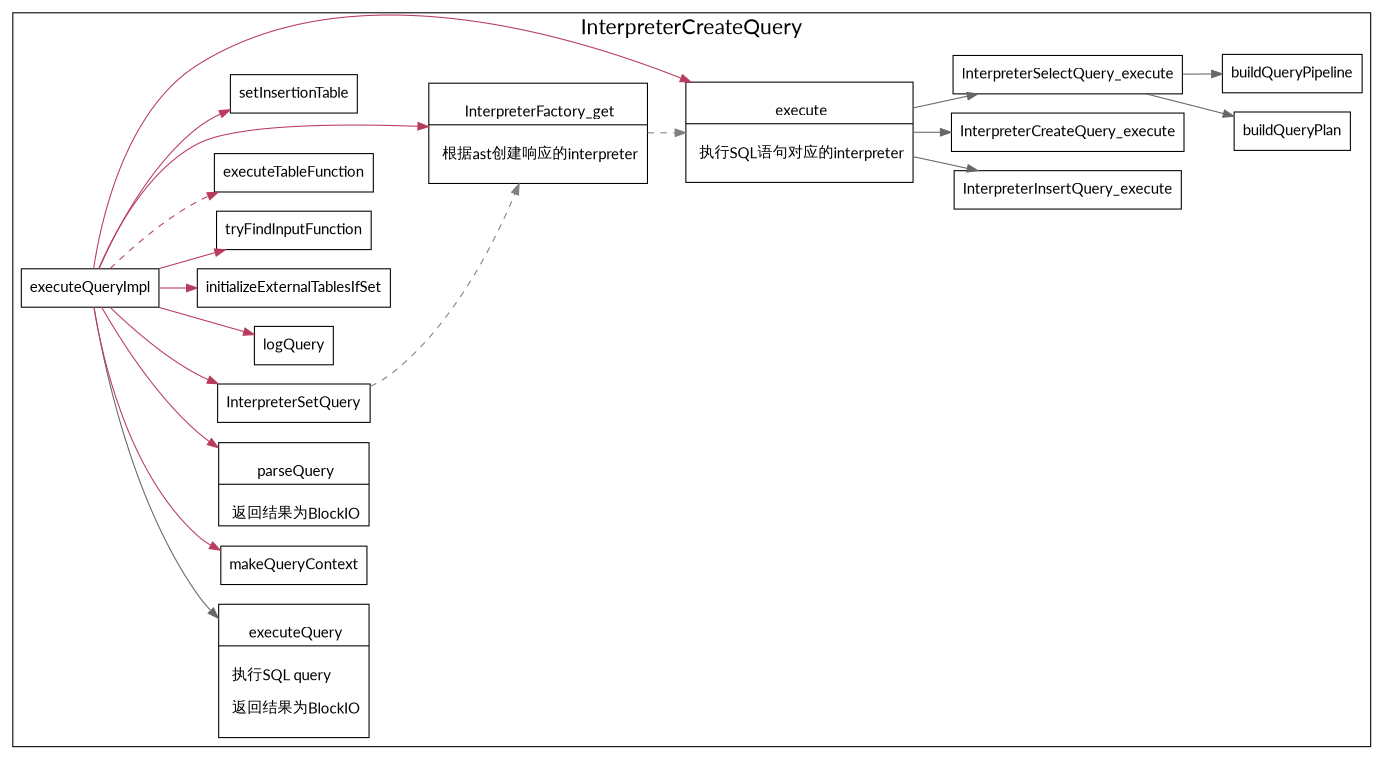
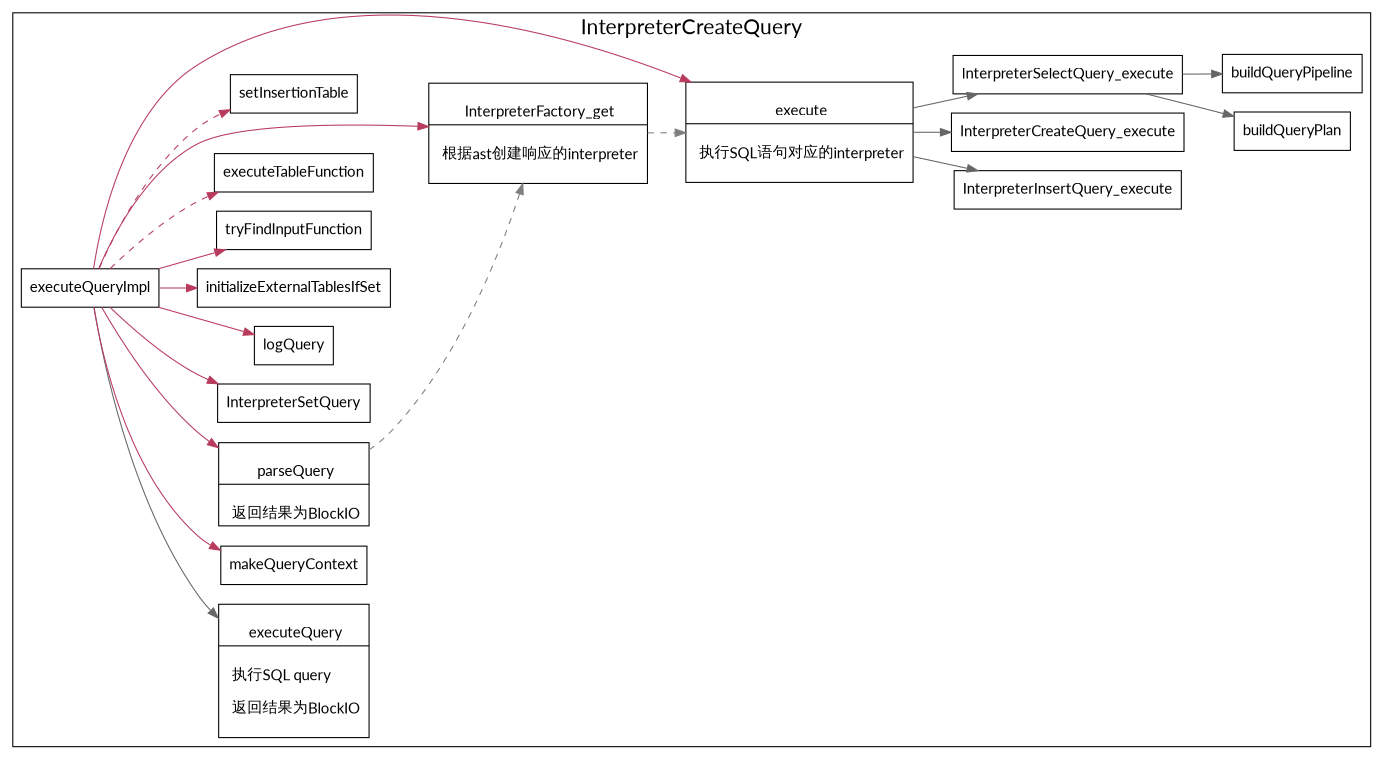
(166, 158) -> (166, 158)
(457, 301) -> (461, 332)
